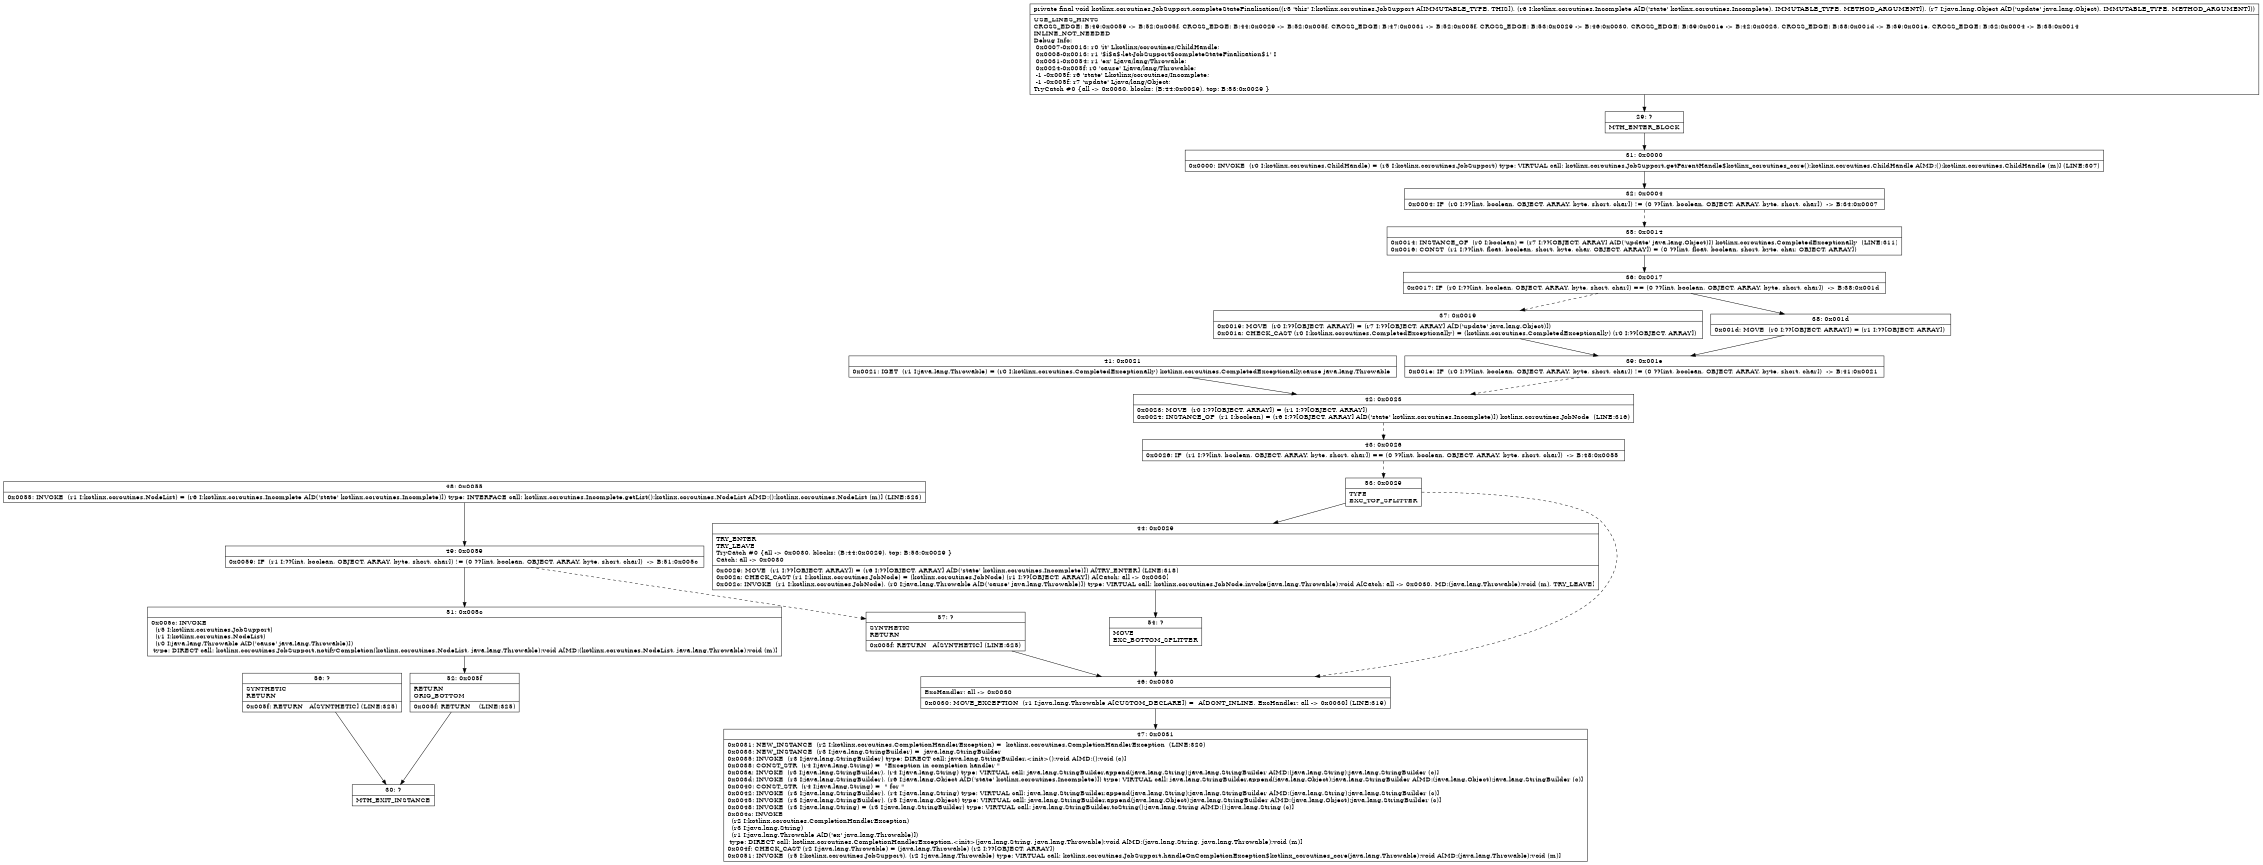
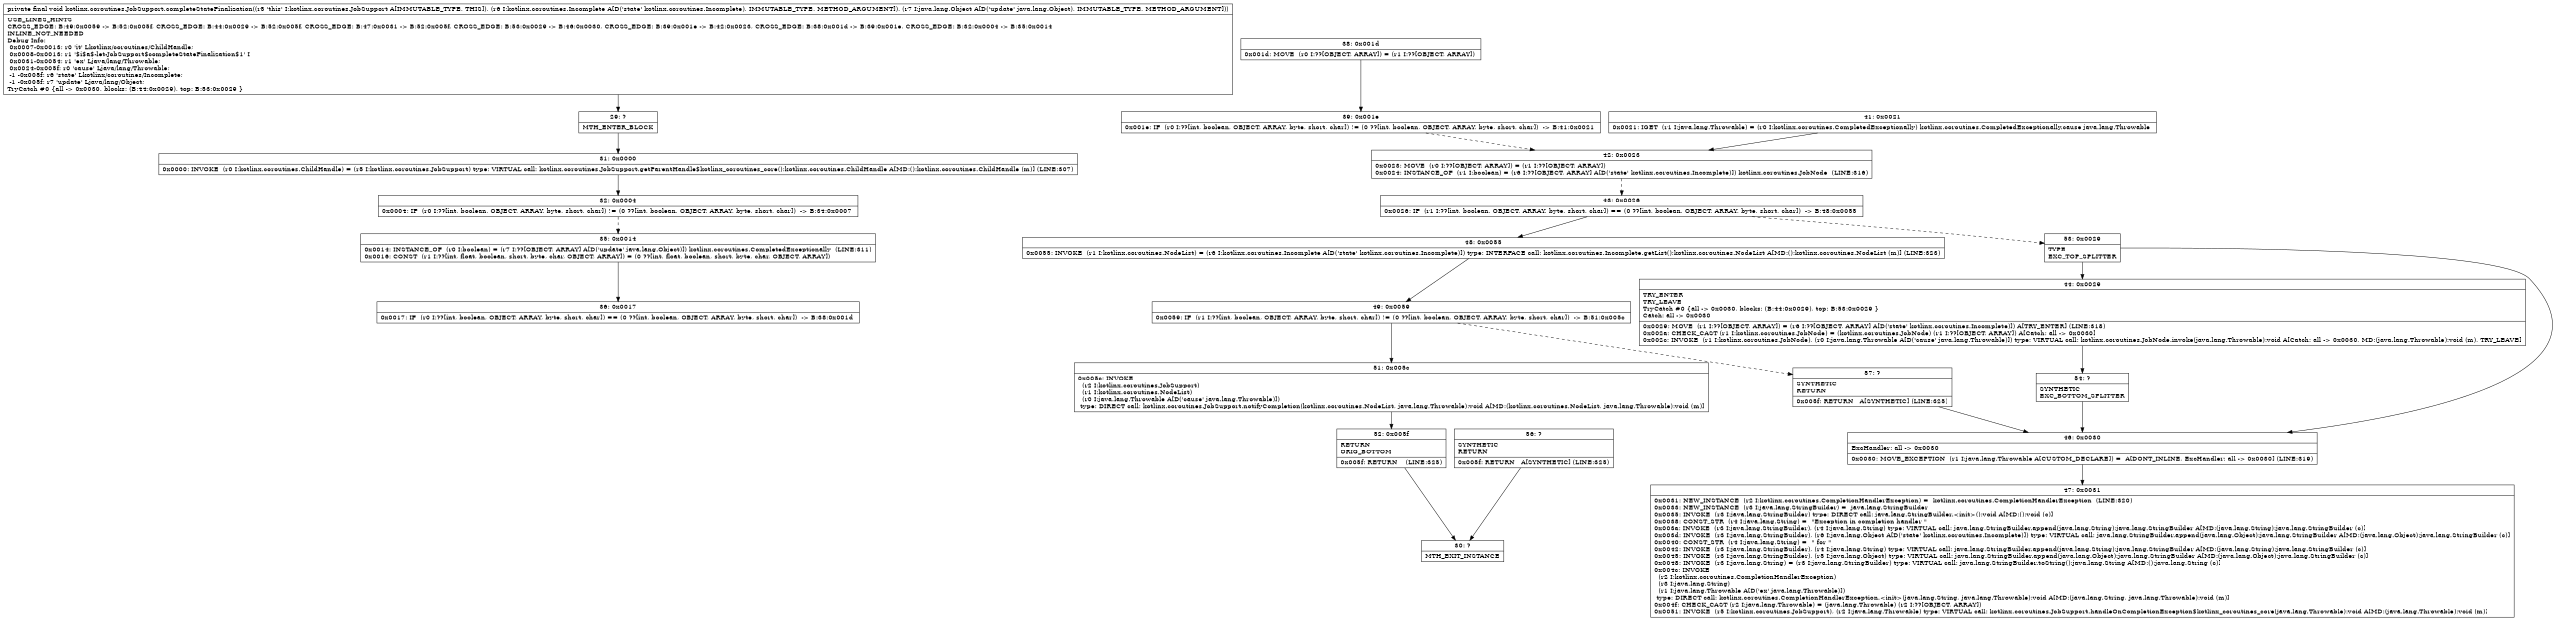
none -> (1555, 226)
(1735, 303) -> none
(1458, 325) -> none
(1588, 603) -> (2500, 267)
(212, 630) -> (1139, 385)
(1124, 633) -> (2060, 389)
